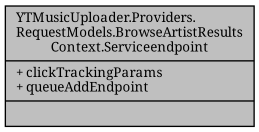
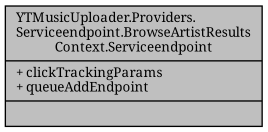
(130, 33) -> (134, 33)
